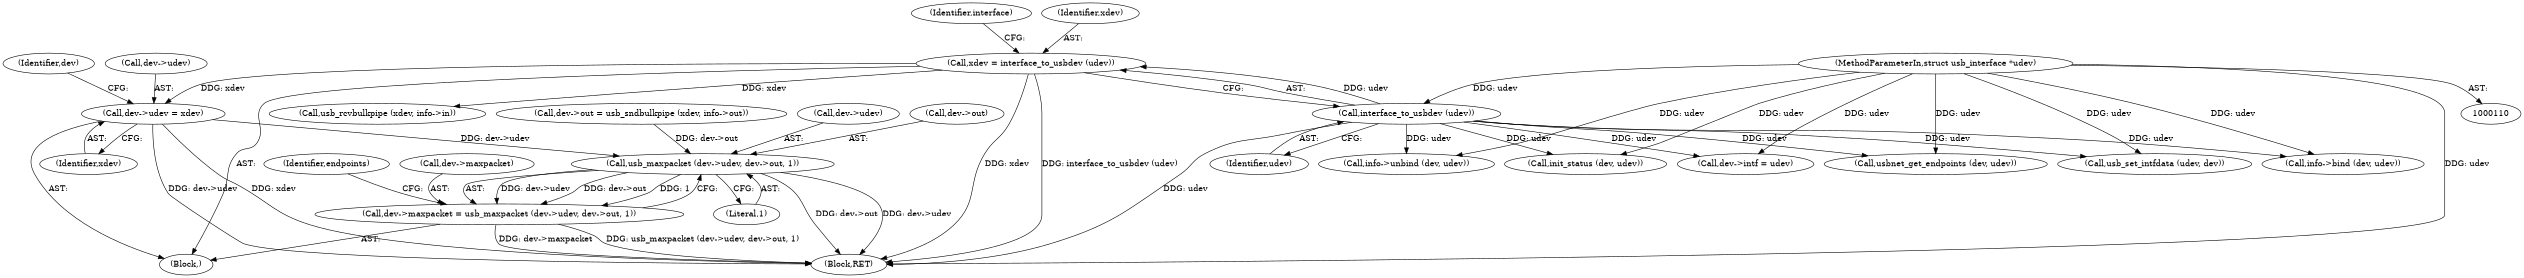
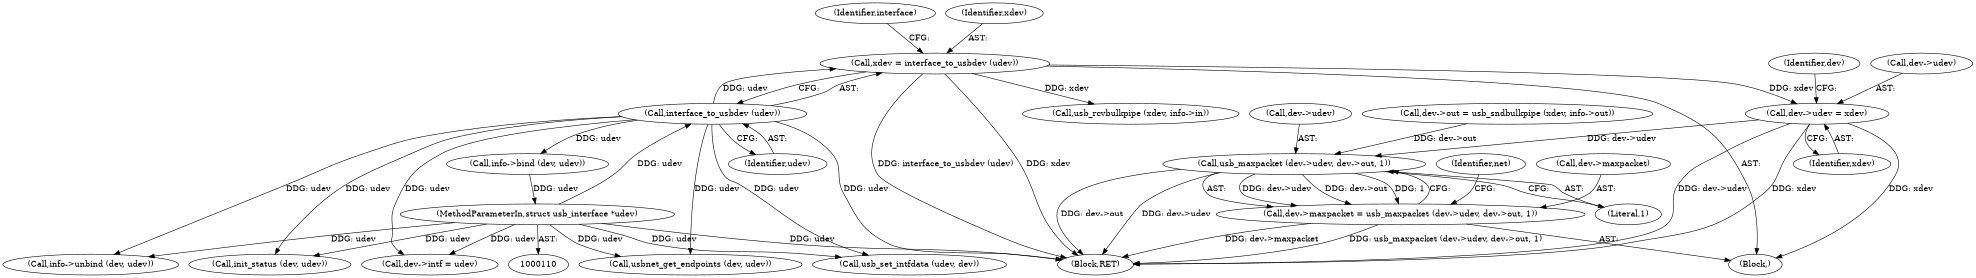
(2149, 107) -> (532, 186)
(957, 114) -> none
(327, 164) -> (1481, 164)
(60, 189) -> (1911, 189)
